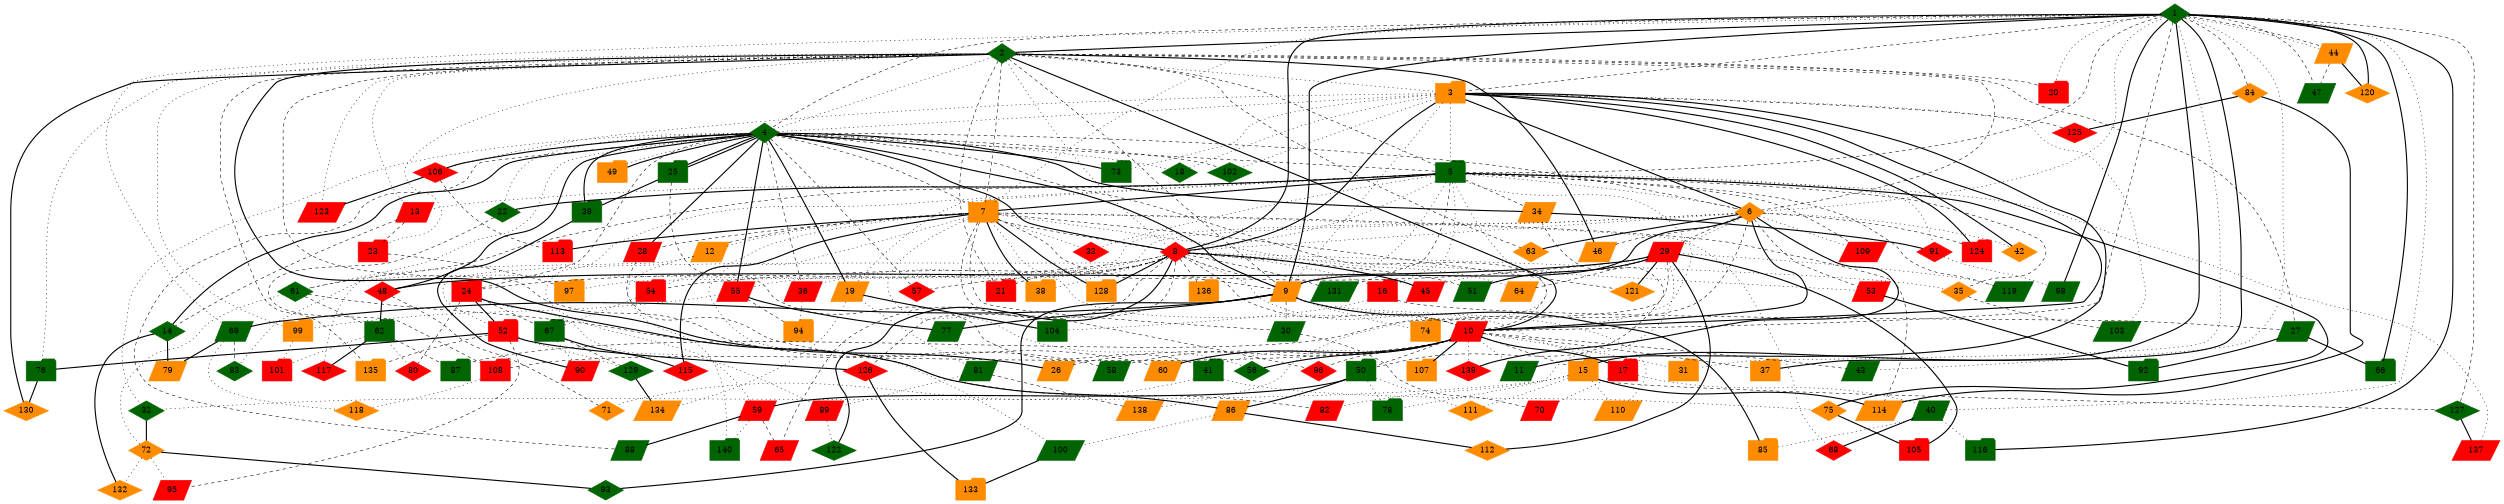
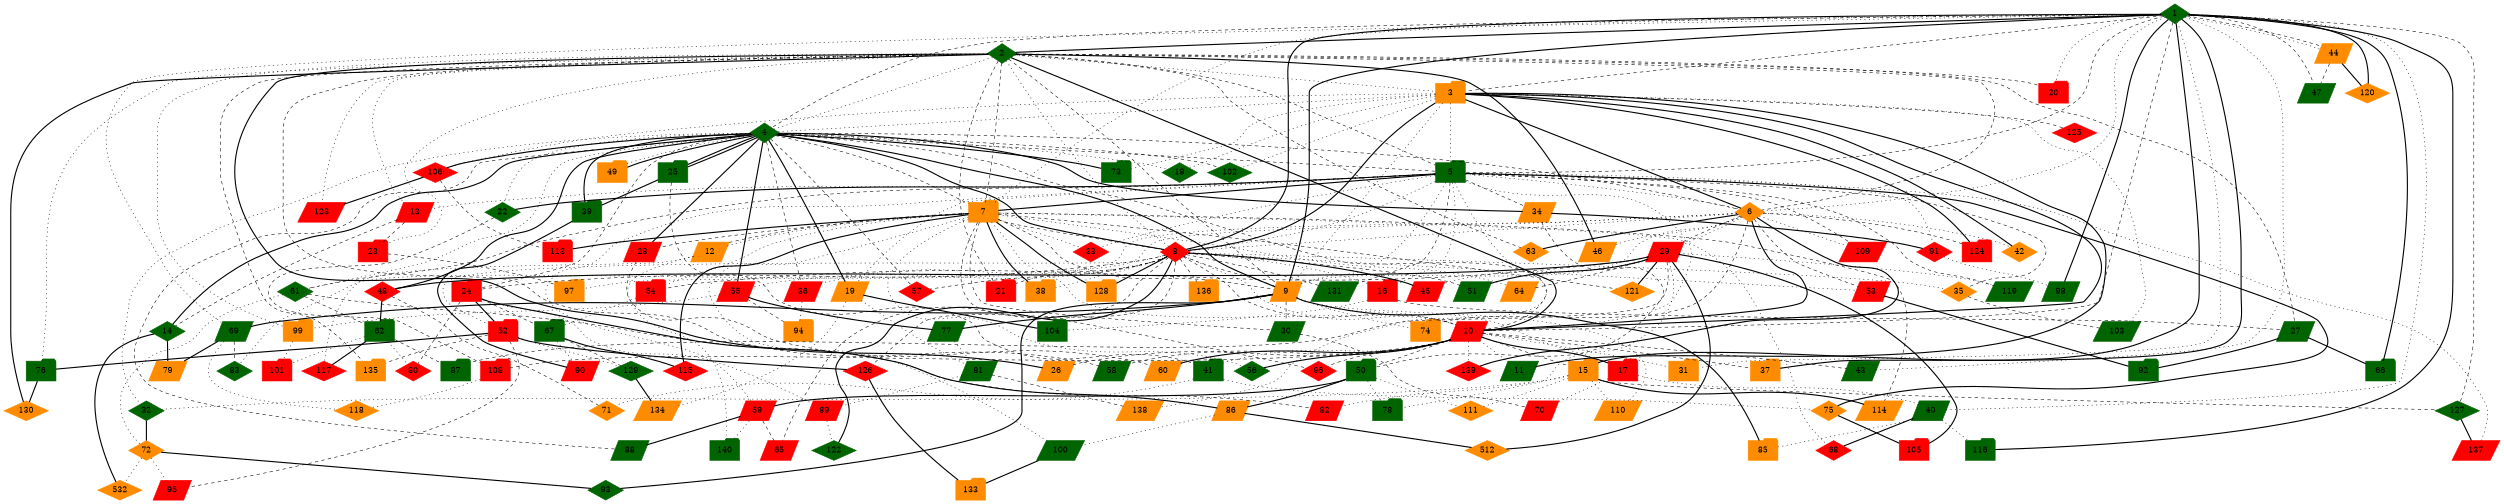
(2250, 93) -> none
(1679, 232) -> (1679, 232)
(1627, 258) -> (1627, 258)
(1422, 371) -> none
(1487, 450) -> (1487, 450)
(120, 490) -> (120, 490)
